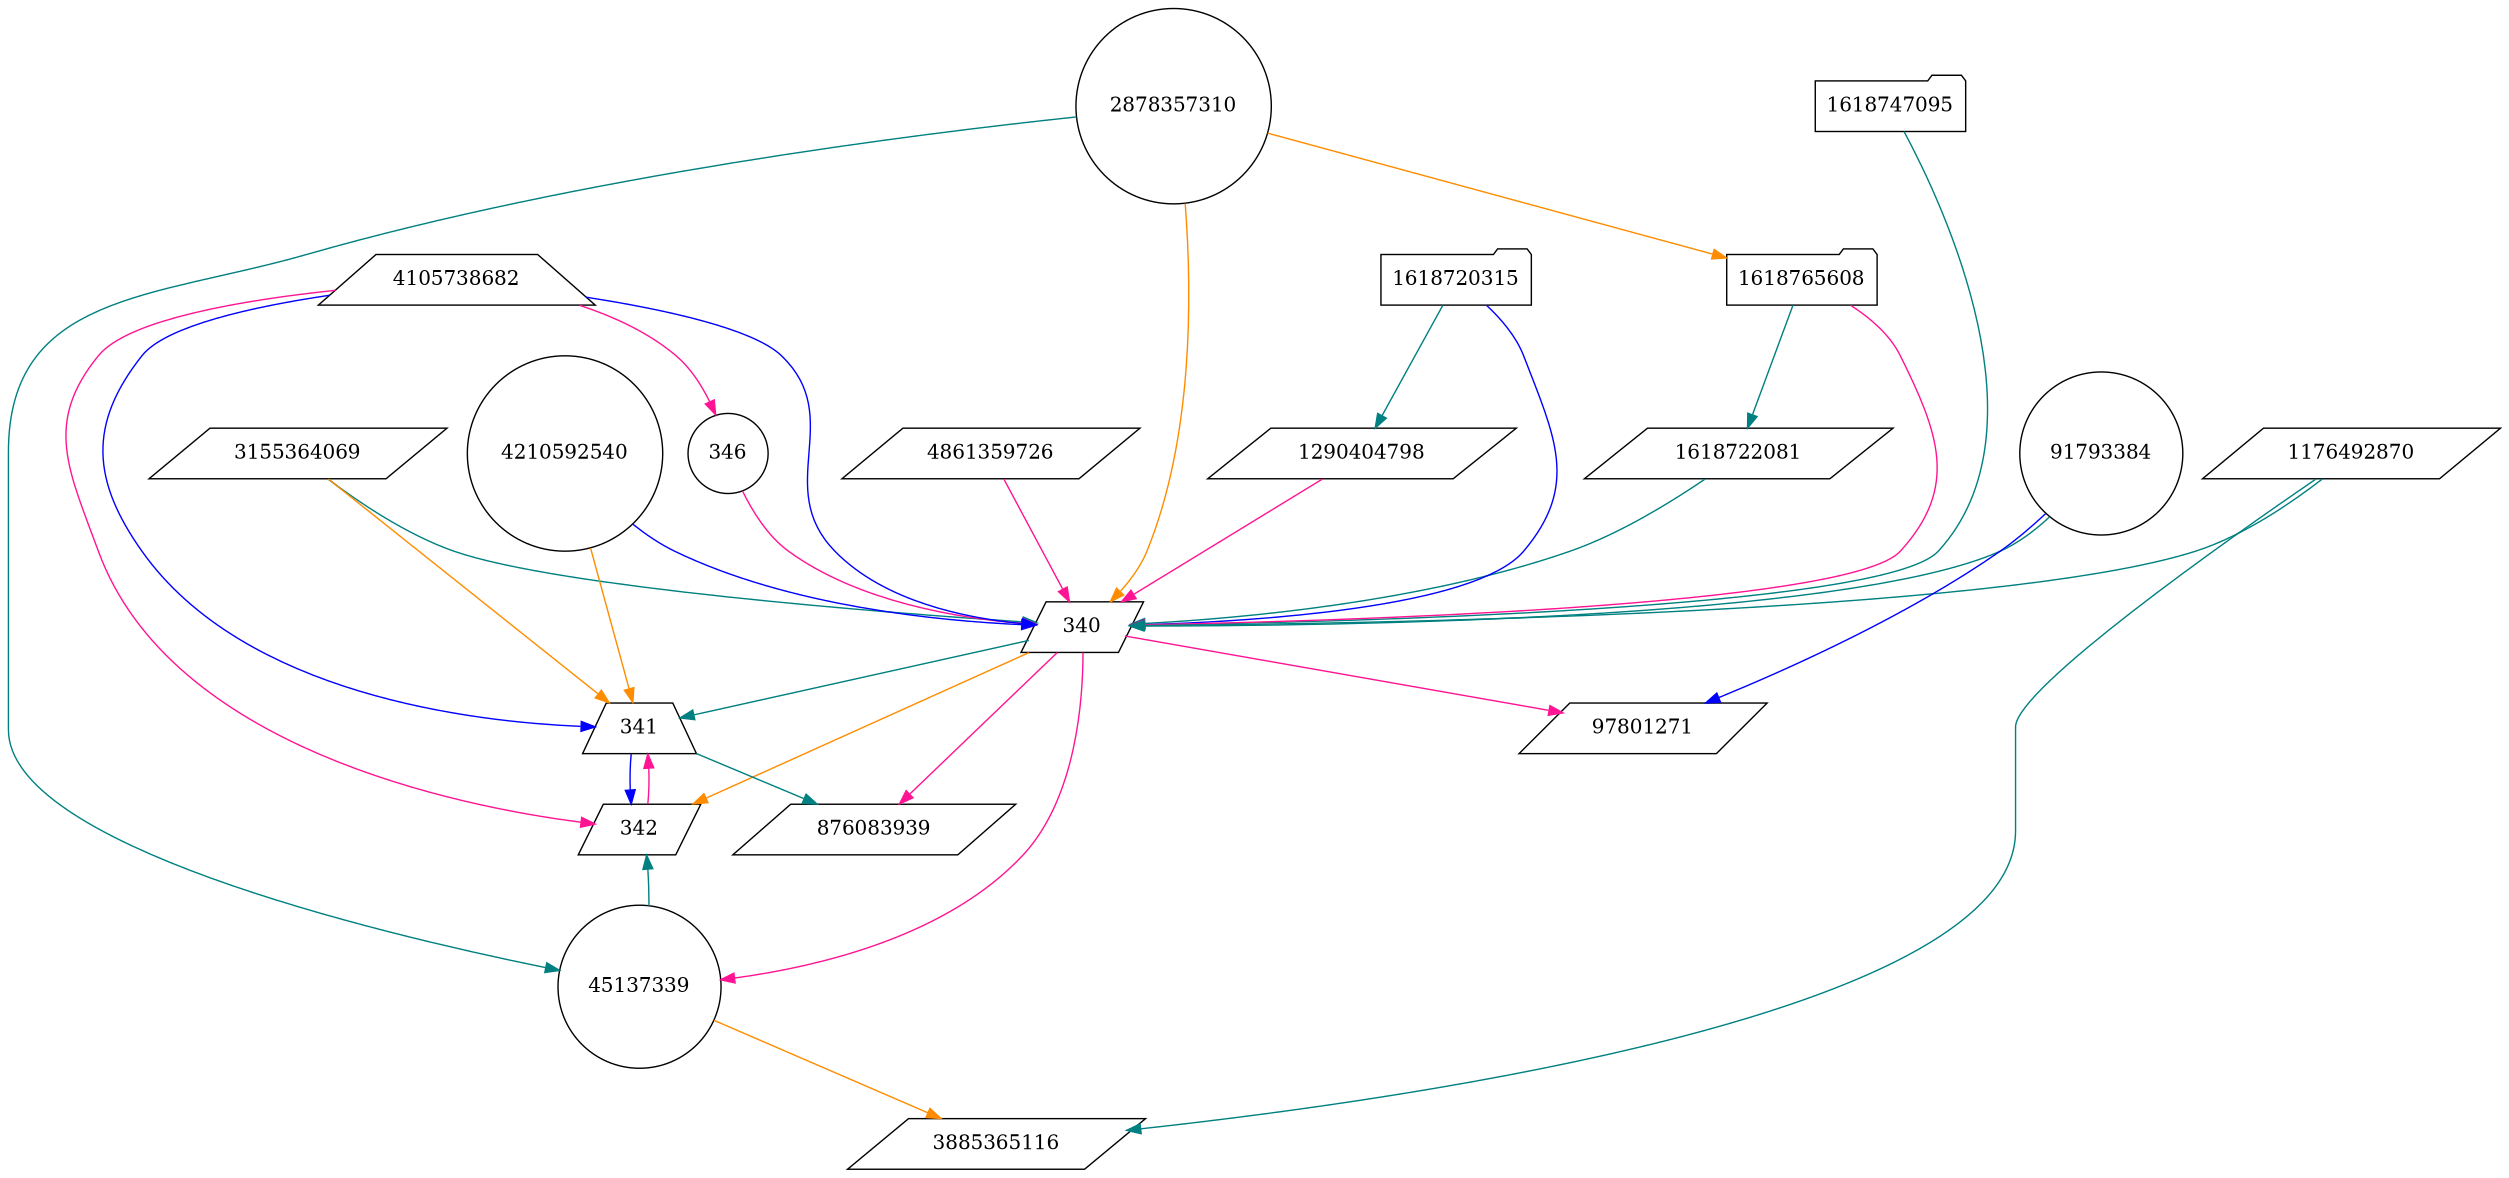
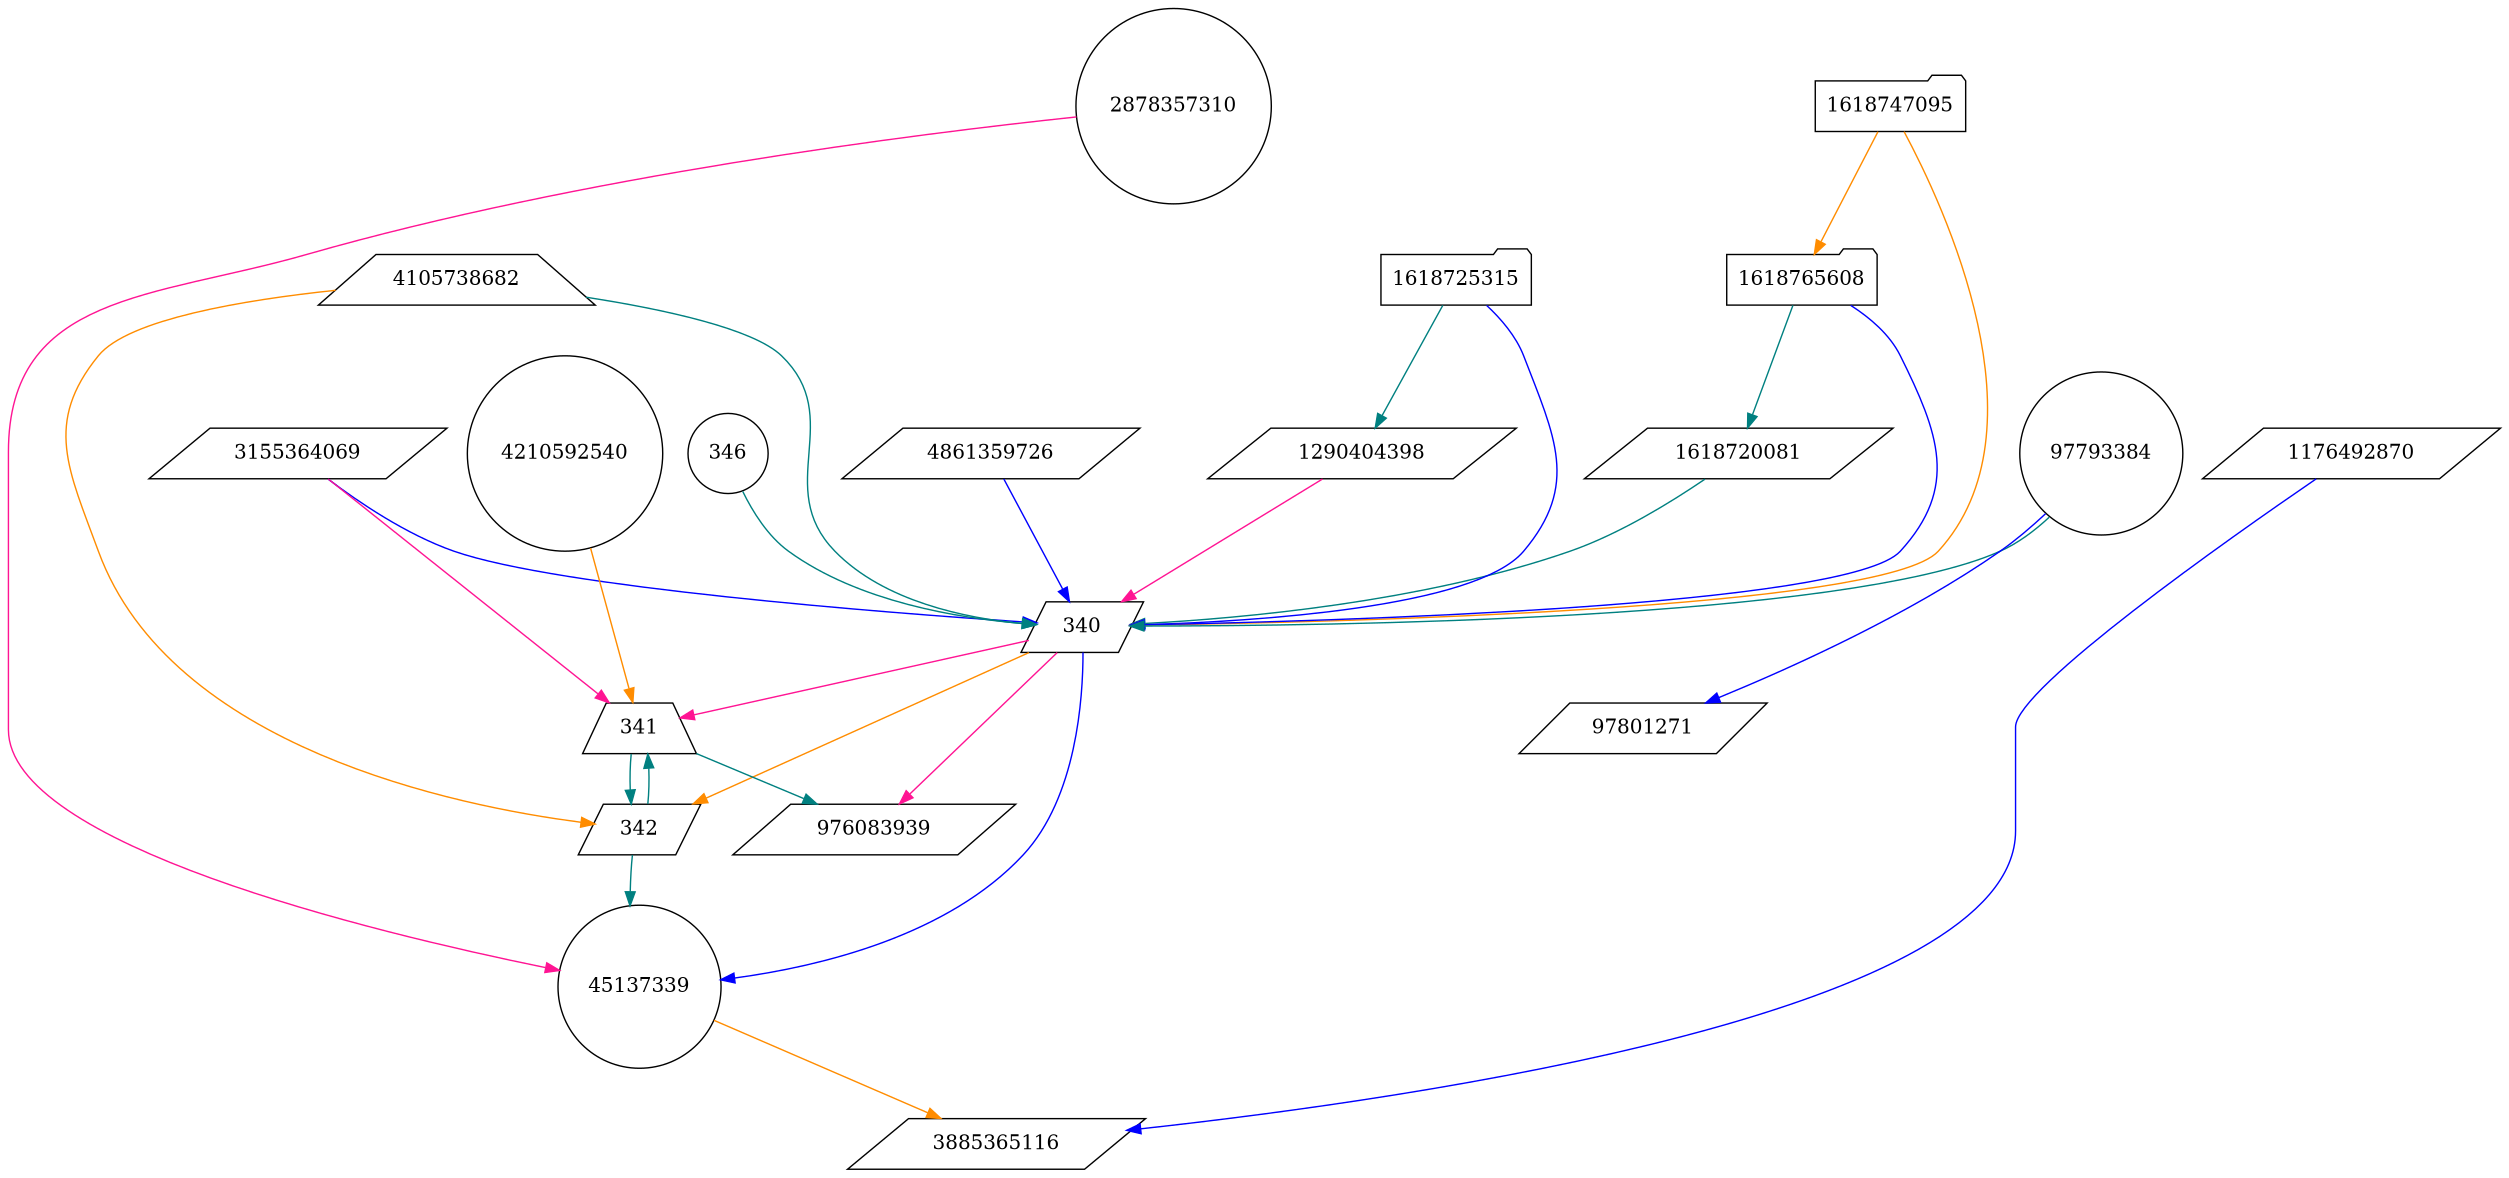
(1490, 194) -> (1849, 187)
(1456, 280) -> (1456, 280)
(70, 327) -> (70, 327)
(655, 340) -> none
(1182, 404) -> none
(809, 452) -> (809, 452)
(1362, 453) -> (1362, 453)
(1739, 453) -> (1739, 453)
(2101, 453) -> (2101, 453)
(1033, 534) -> (1033, 534)
(1919, 561) -> (1919, 561)
(1873, 564) -> (1873, 564)
(167, 579) -> none
(463, 586) -> (463, 586)
(665, 590) -> (665, 590)
(865, 590) -> (865, 590)
(800, 595) -> none
(1805, 604) -> none
(127, 605) -> (127, 605)
(1337, 673) -> none
(861, 678) -> (861, 678)
(630, 772) -> (630, 772)
(649, 786) -> (649, 786)
(874, 830) -> (874, 830)
(649, 888) -> (631, 873)
(984, 889) -> (984, 889)
(1851, 979) -> (1851, 979)
